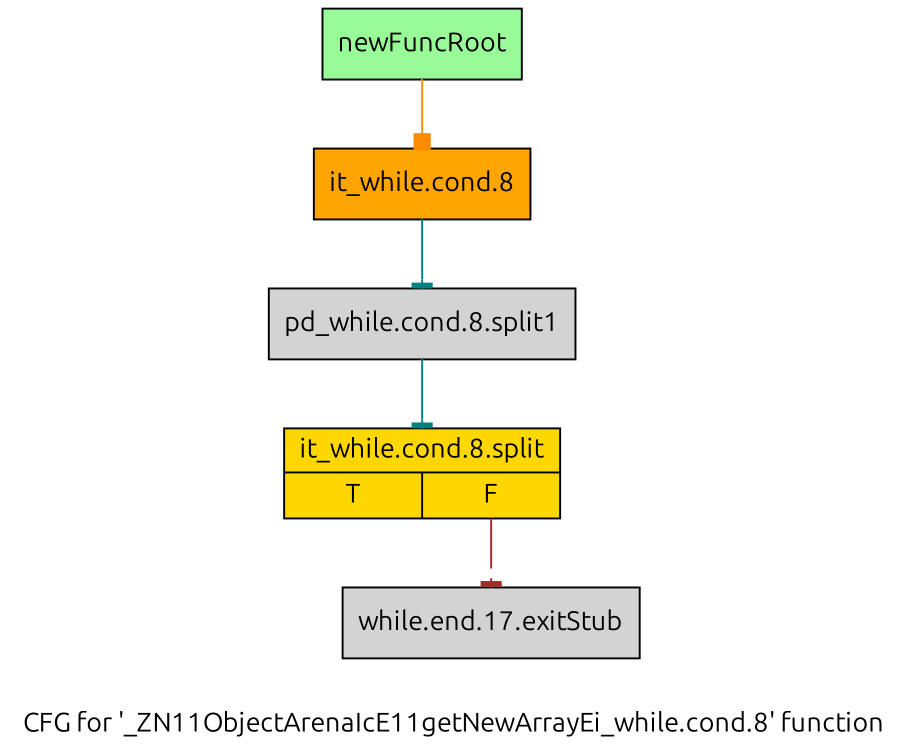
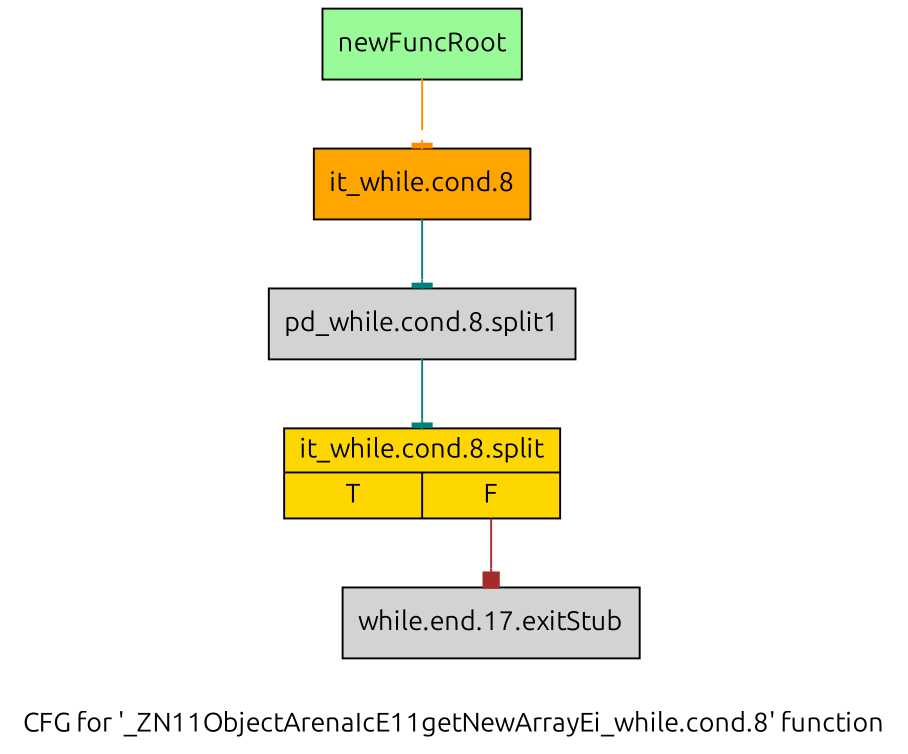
(422, 105) -> (422, 105)
(491, 543) -> (491, 543)
